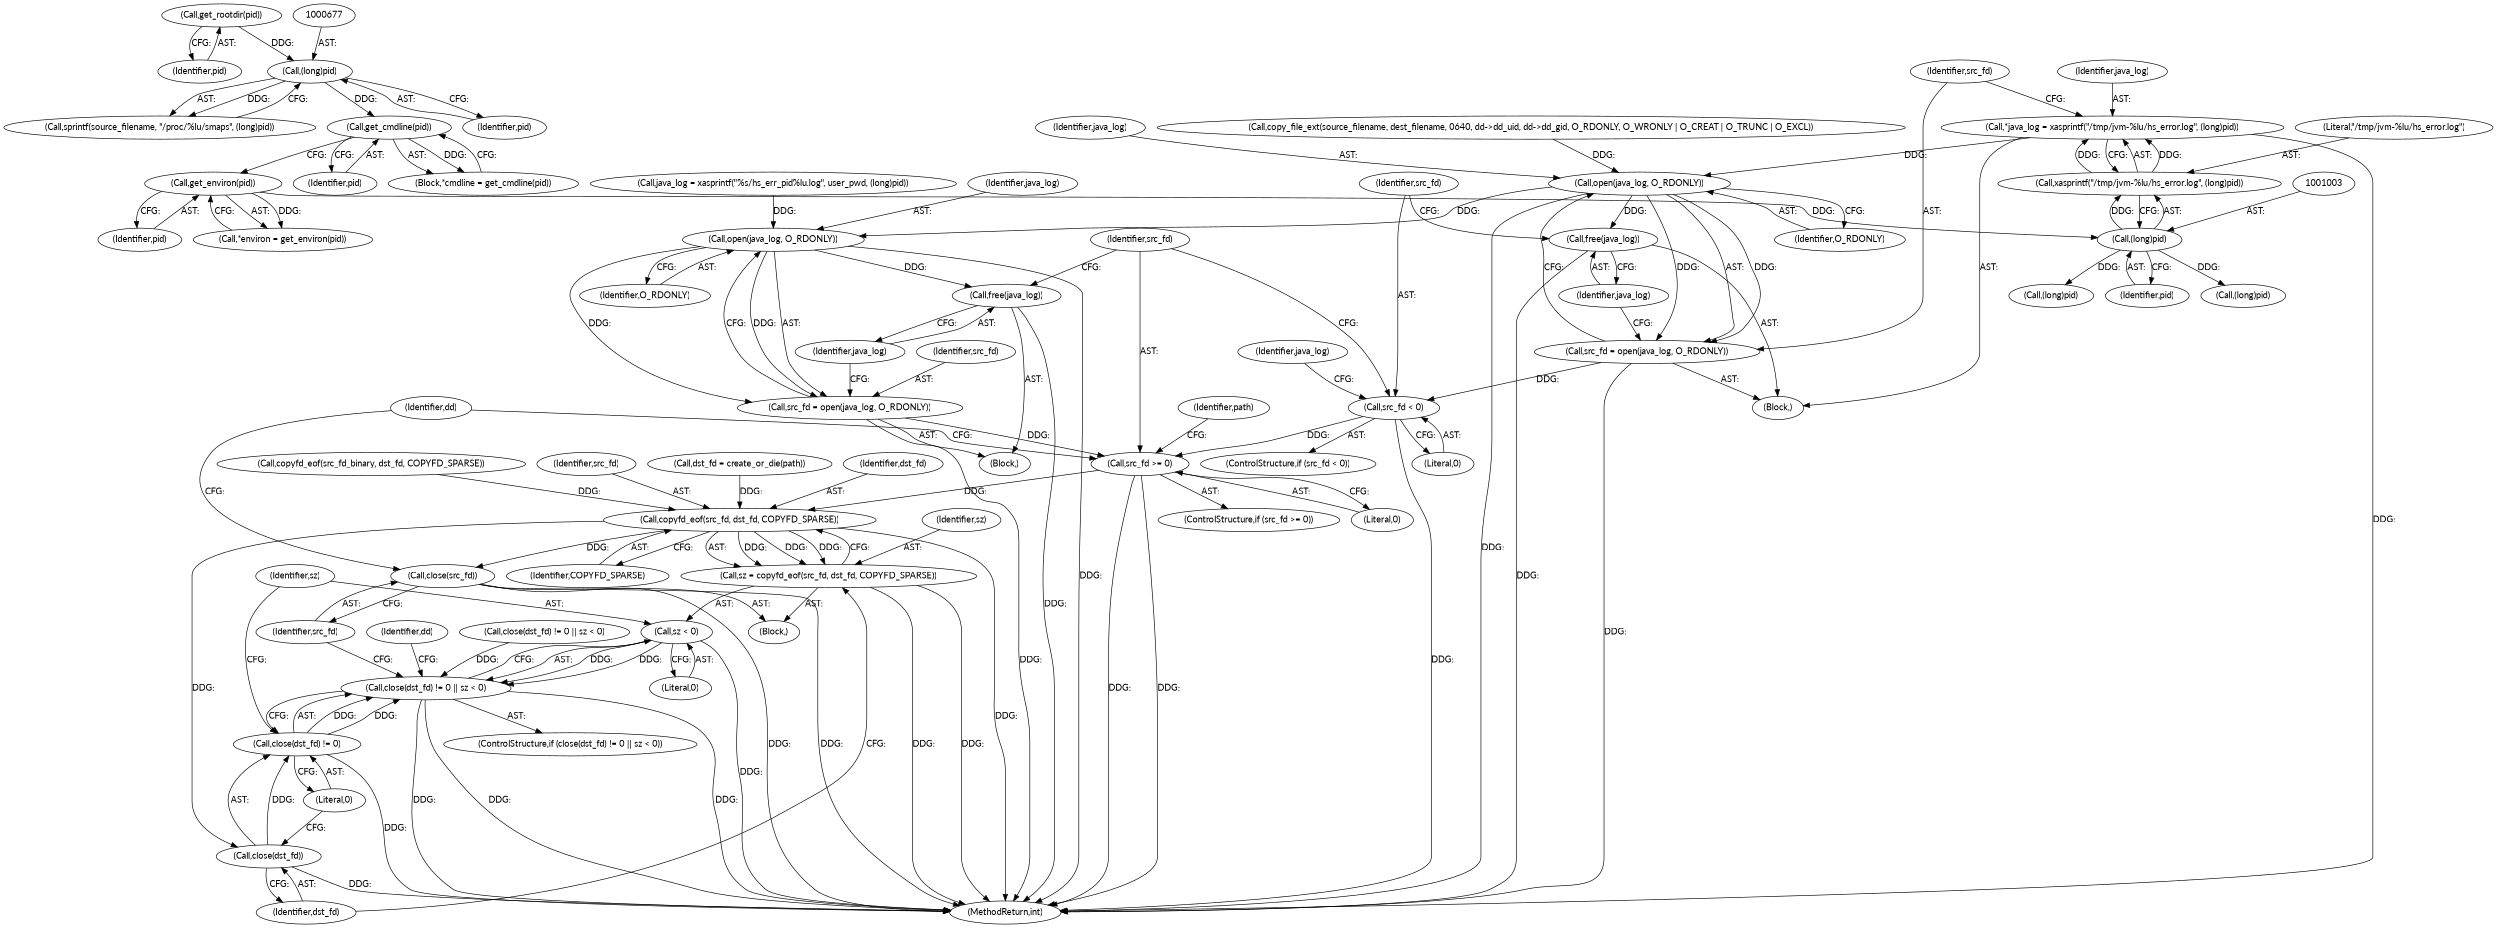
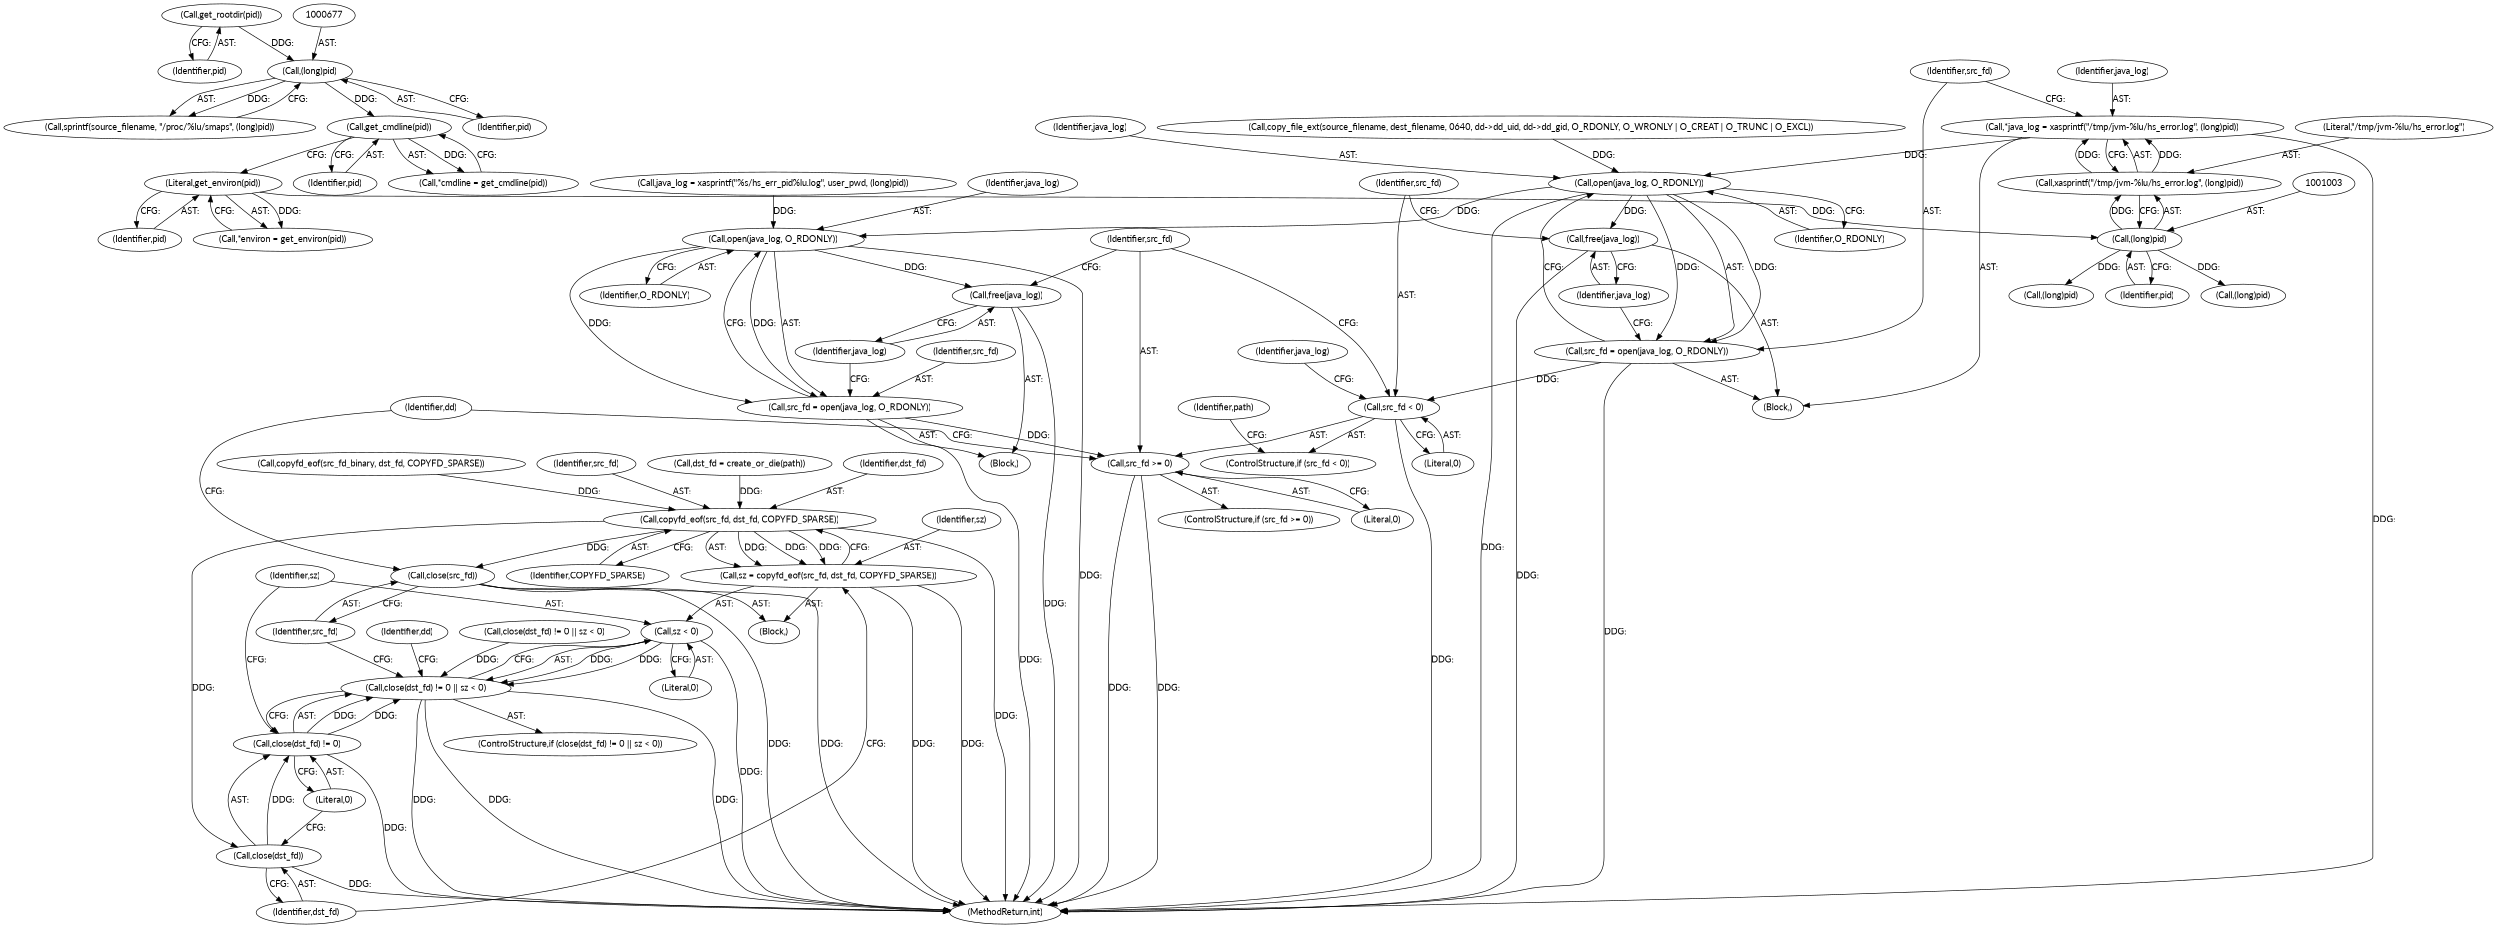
(213, 184) -> (213, 184)
(483, 184) -> (483, 184)
(1185, 434) -> (1243, 436)
(1320, 436) -> (1320, 436)
(957, 490) -> none
